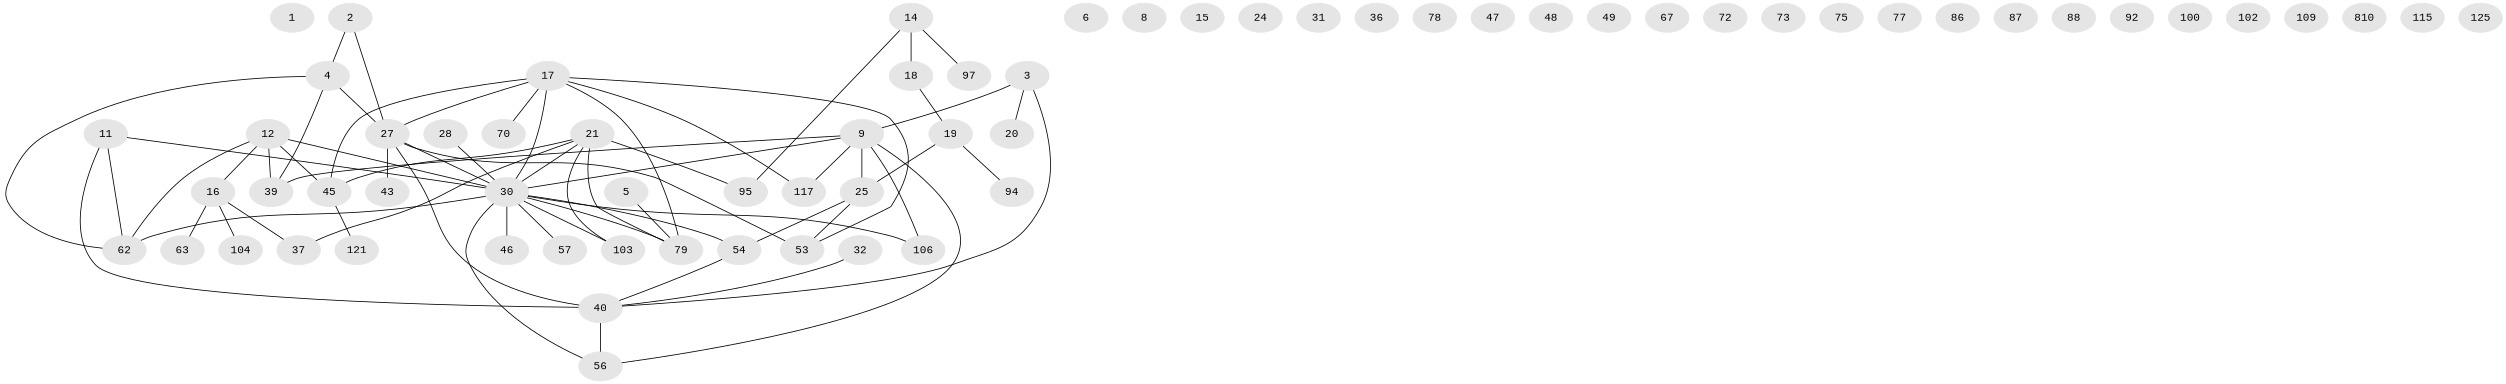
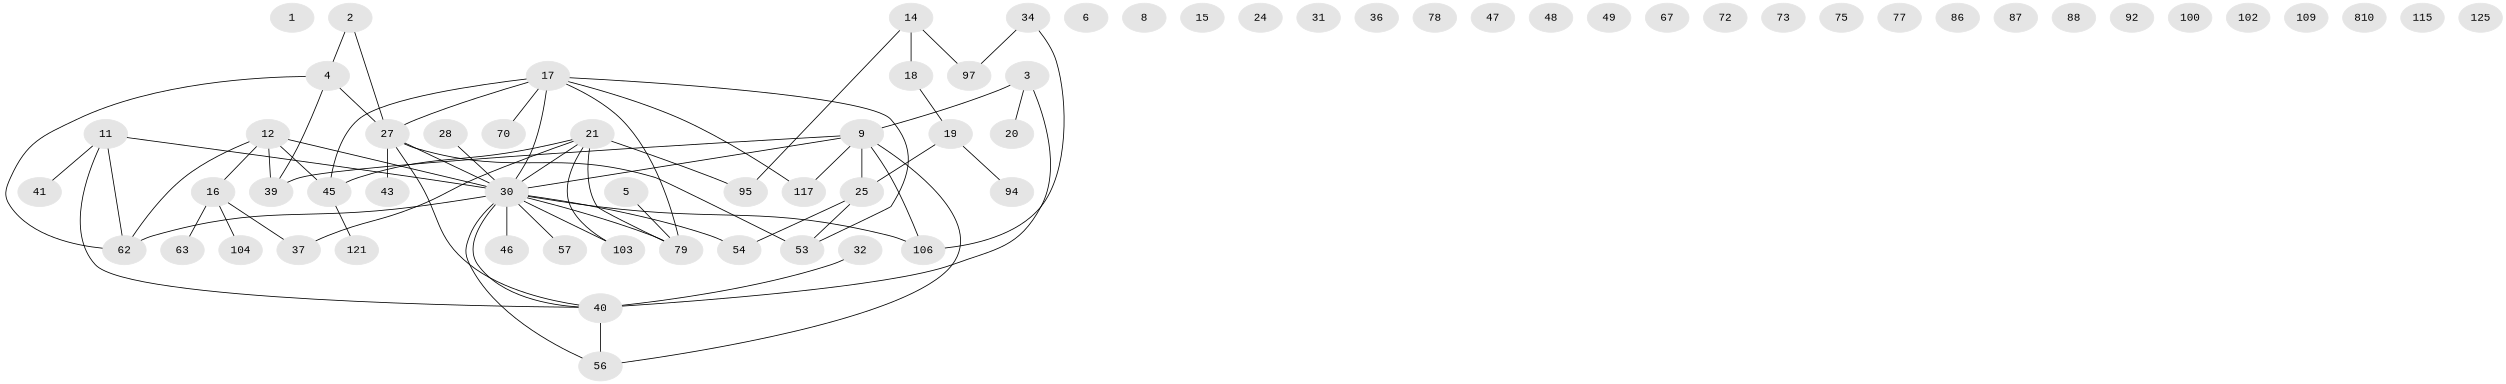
none -> (1028, 18)
none -> (40, 192)
(671, 281) -> (476, 261)
